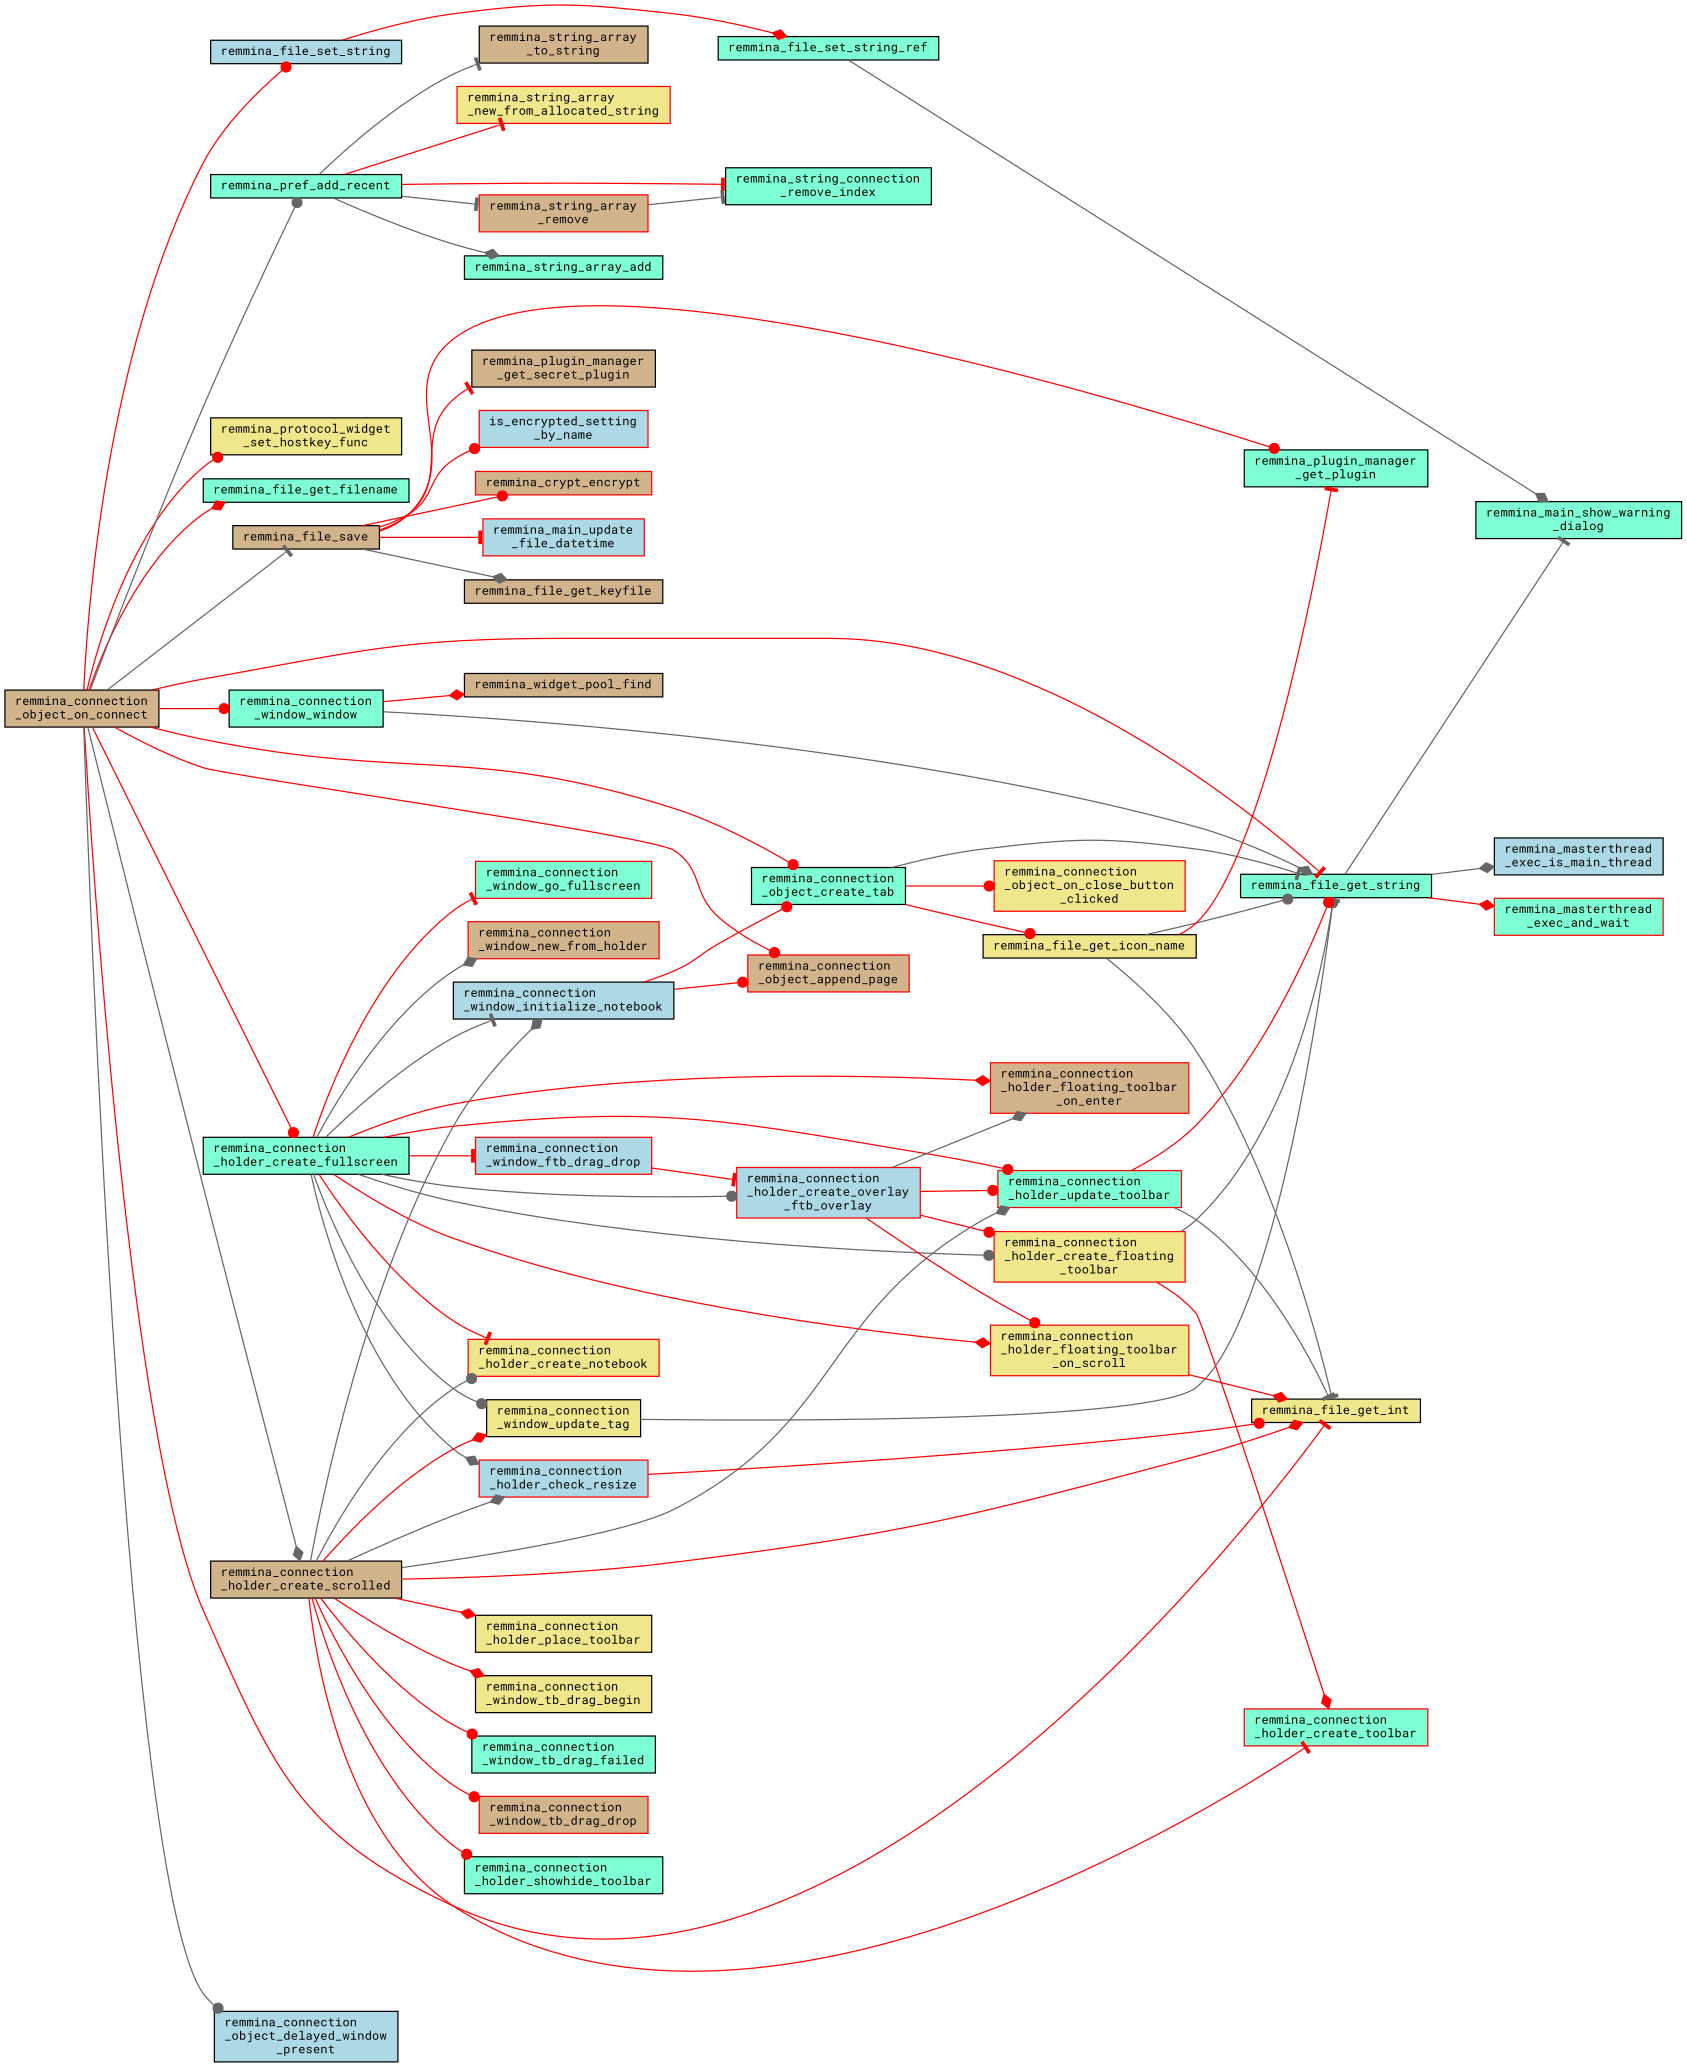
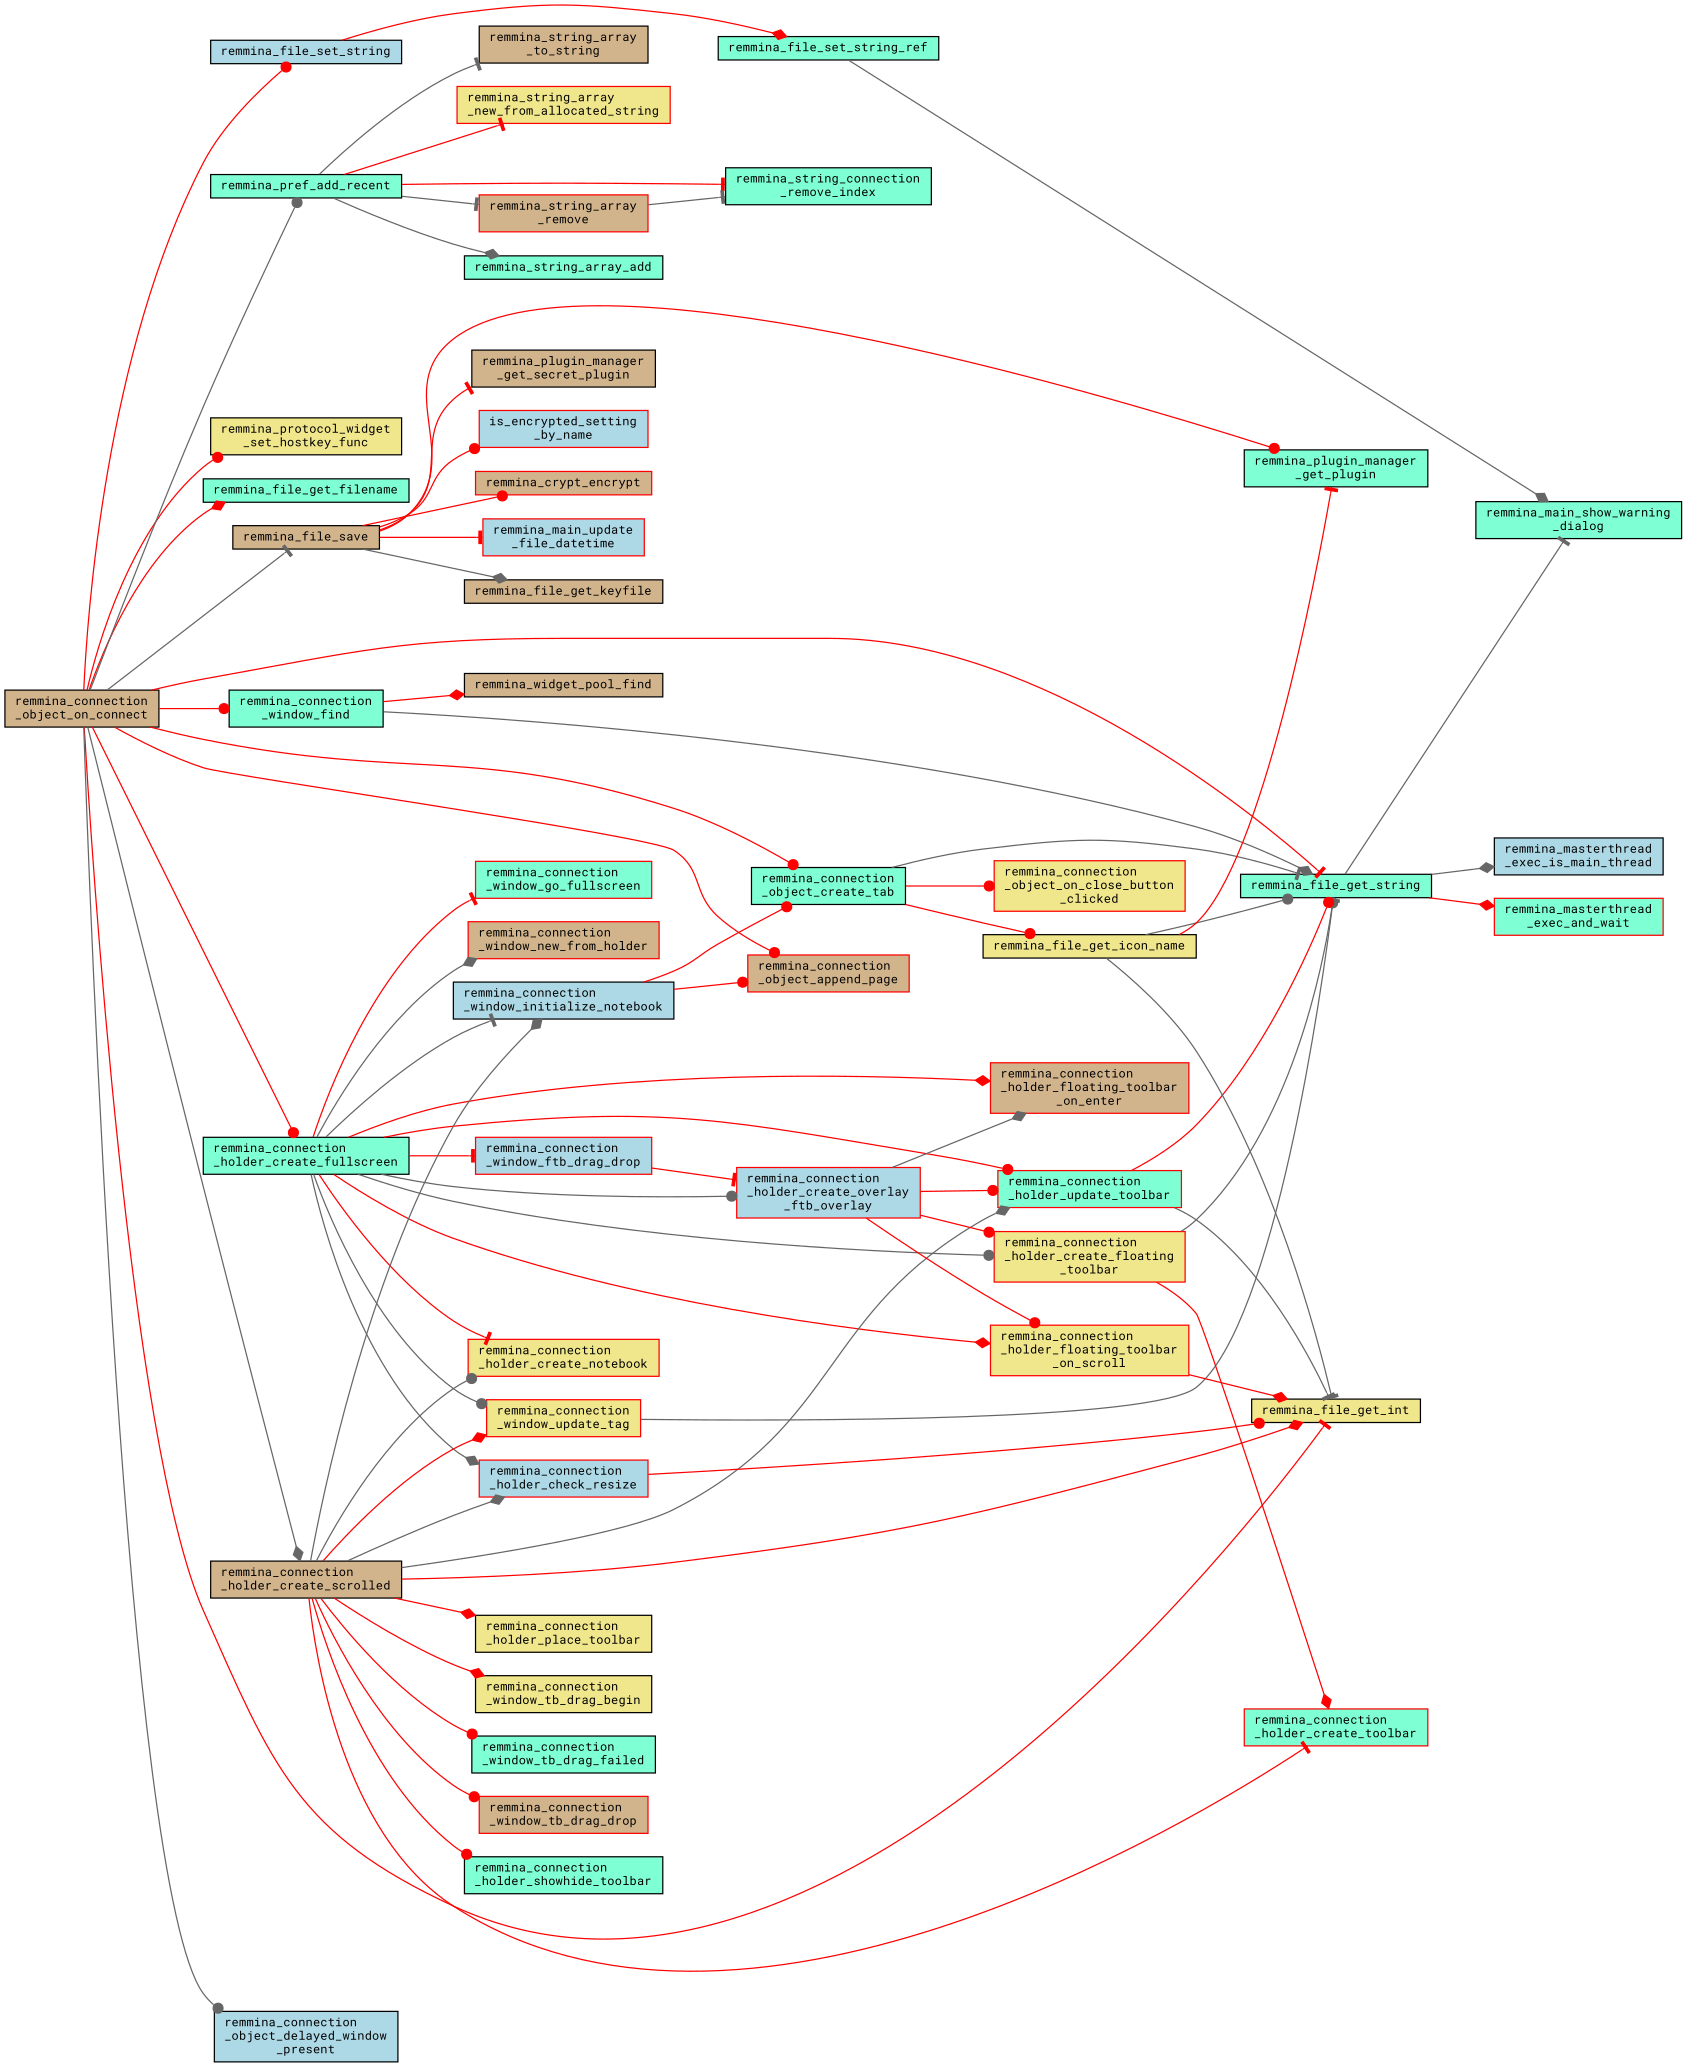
(306, 709) -> (306, 709)
(564, 1418) -> (564, 1418)
